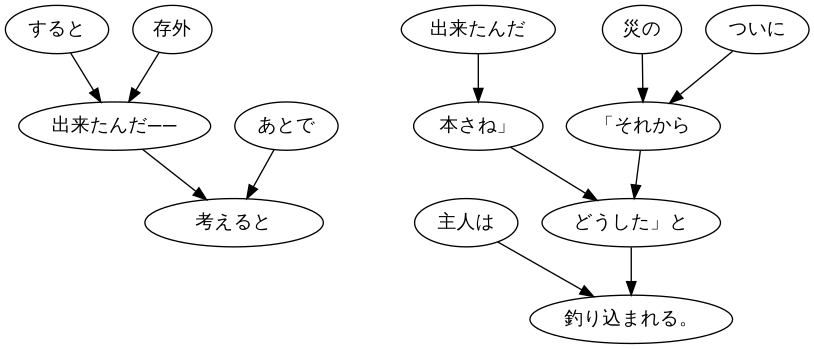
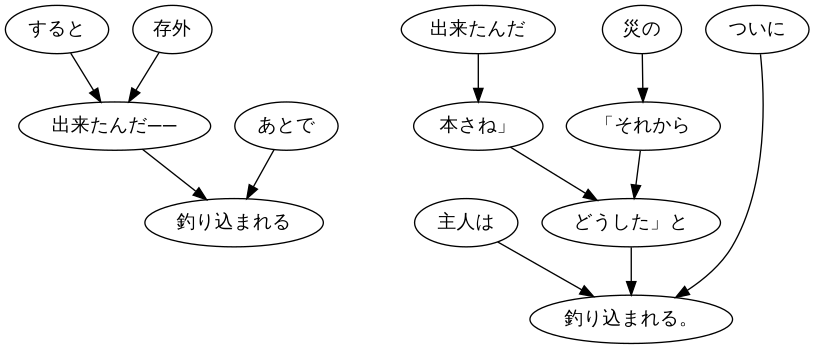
(707, 73) -> (755, 184)
(234, 223) -> (234, 223)
